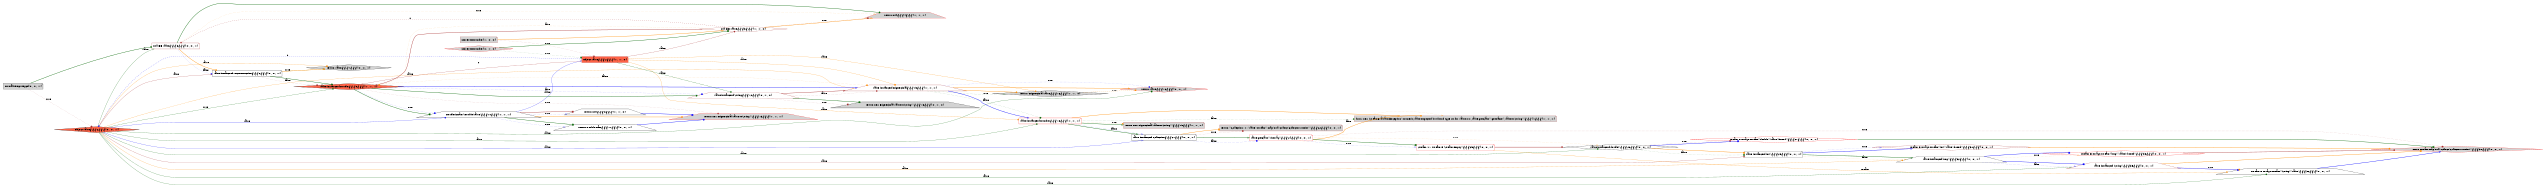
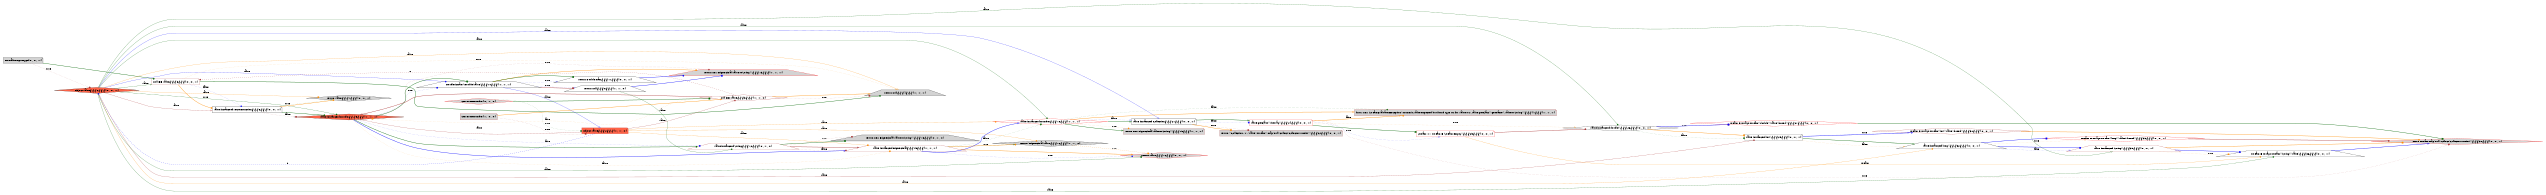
(905, 15) -> (905, 93)
(479, 63) -> (479, 128)
(477, 73) -> (501, 53)
(671, 76) -> (666, 132)
(1050, 121) -> (1050, 122)
